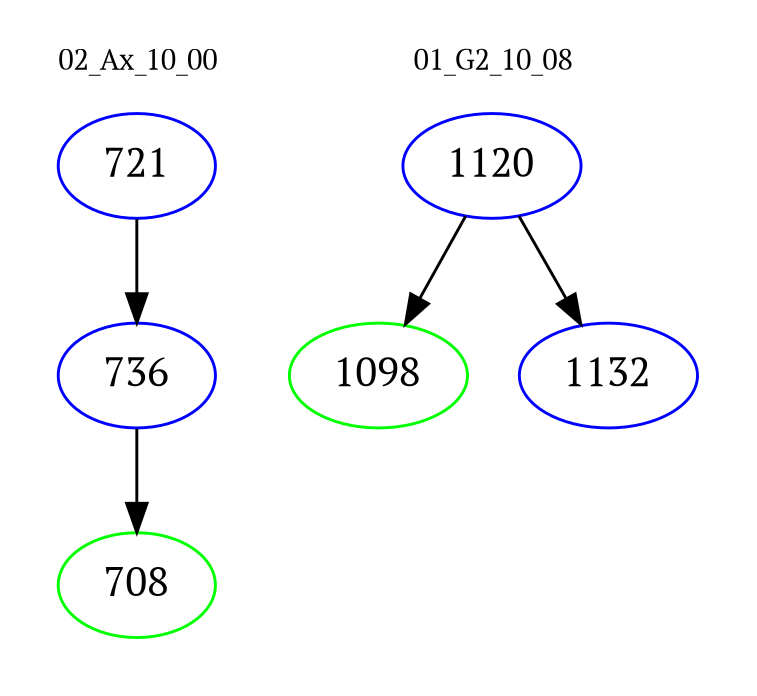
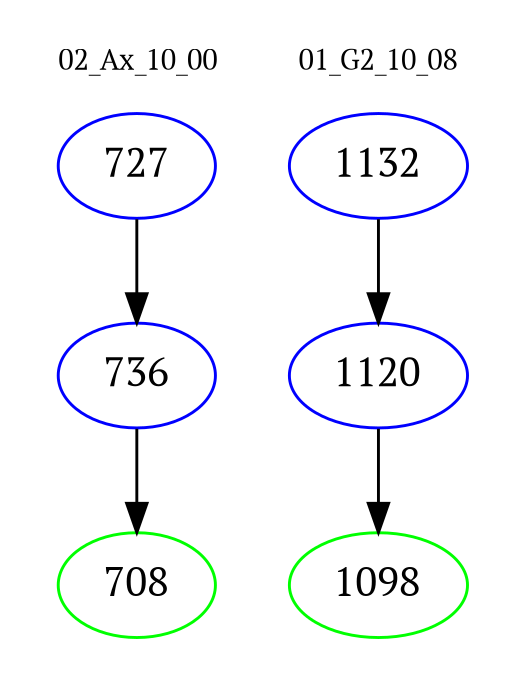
(137, 166) -> (137, 166)
(542, 257) -> (378, 256)
